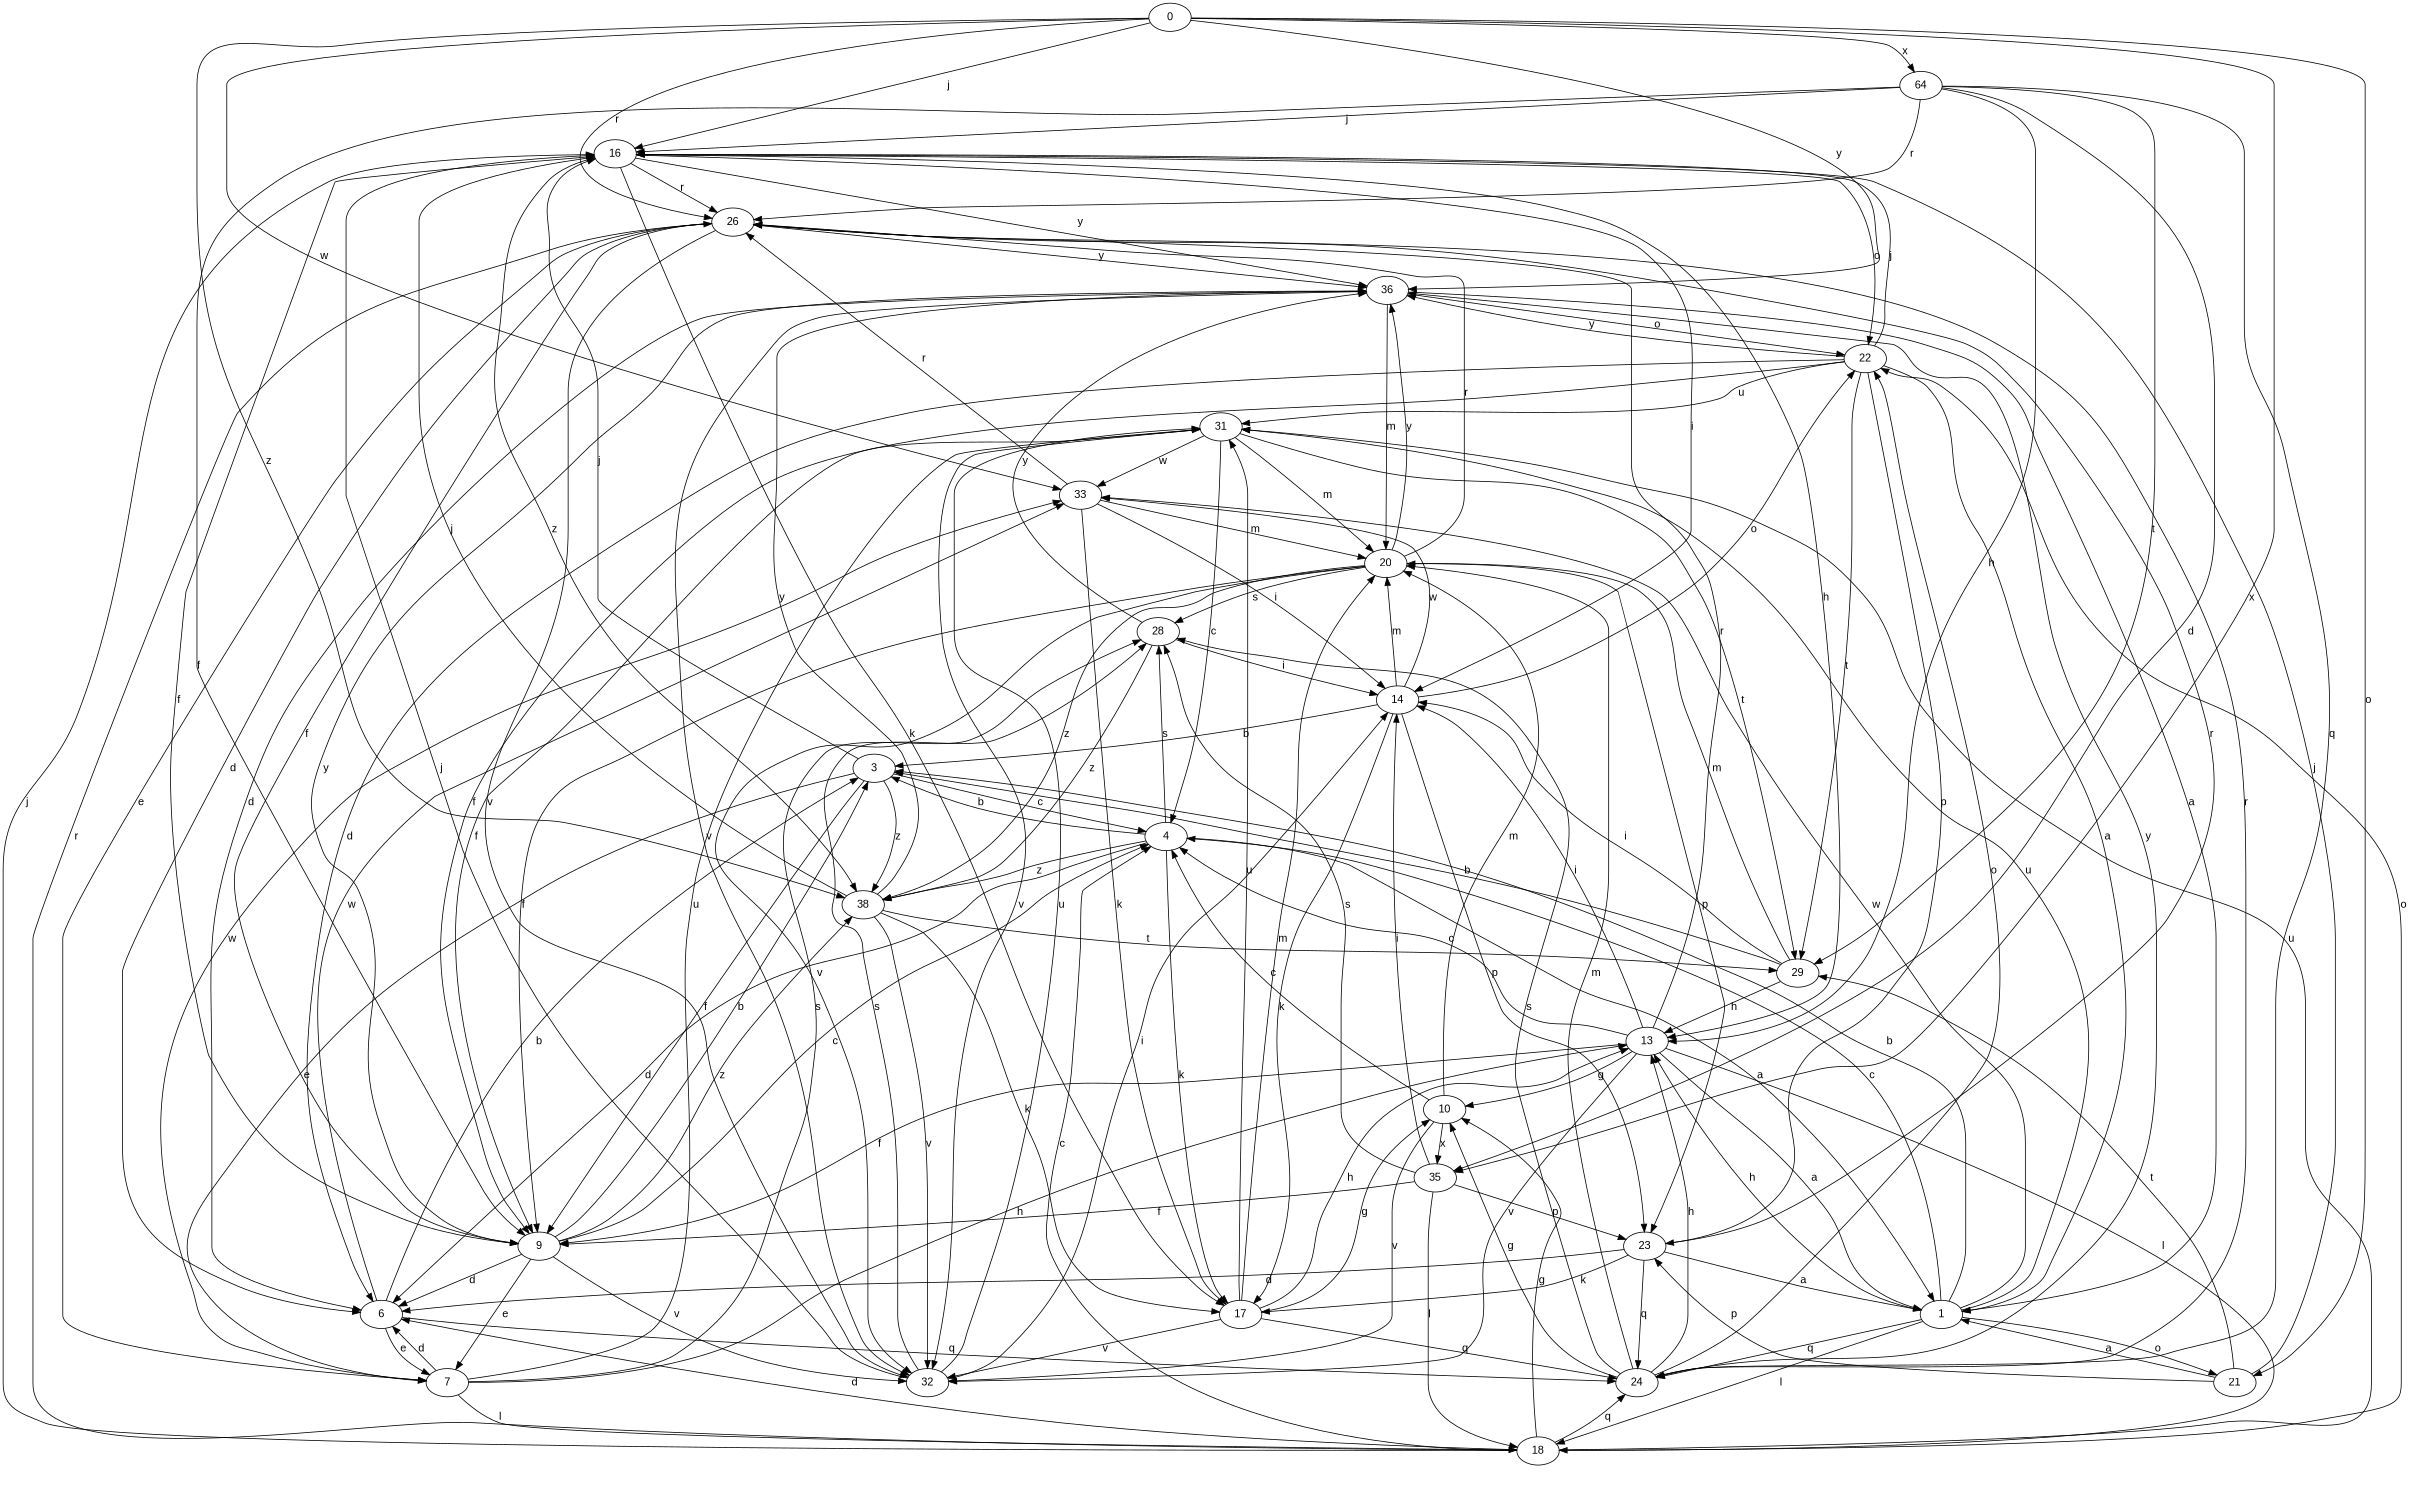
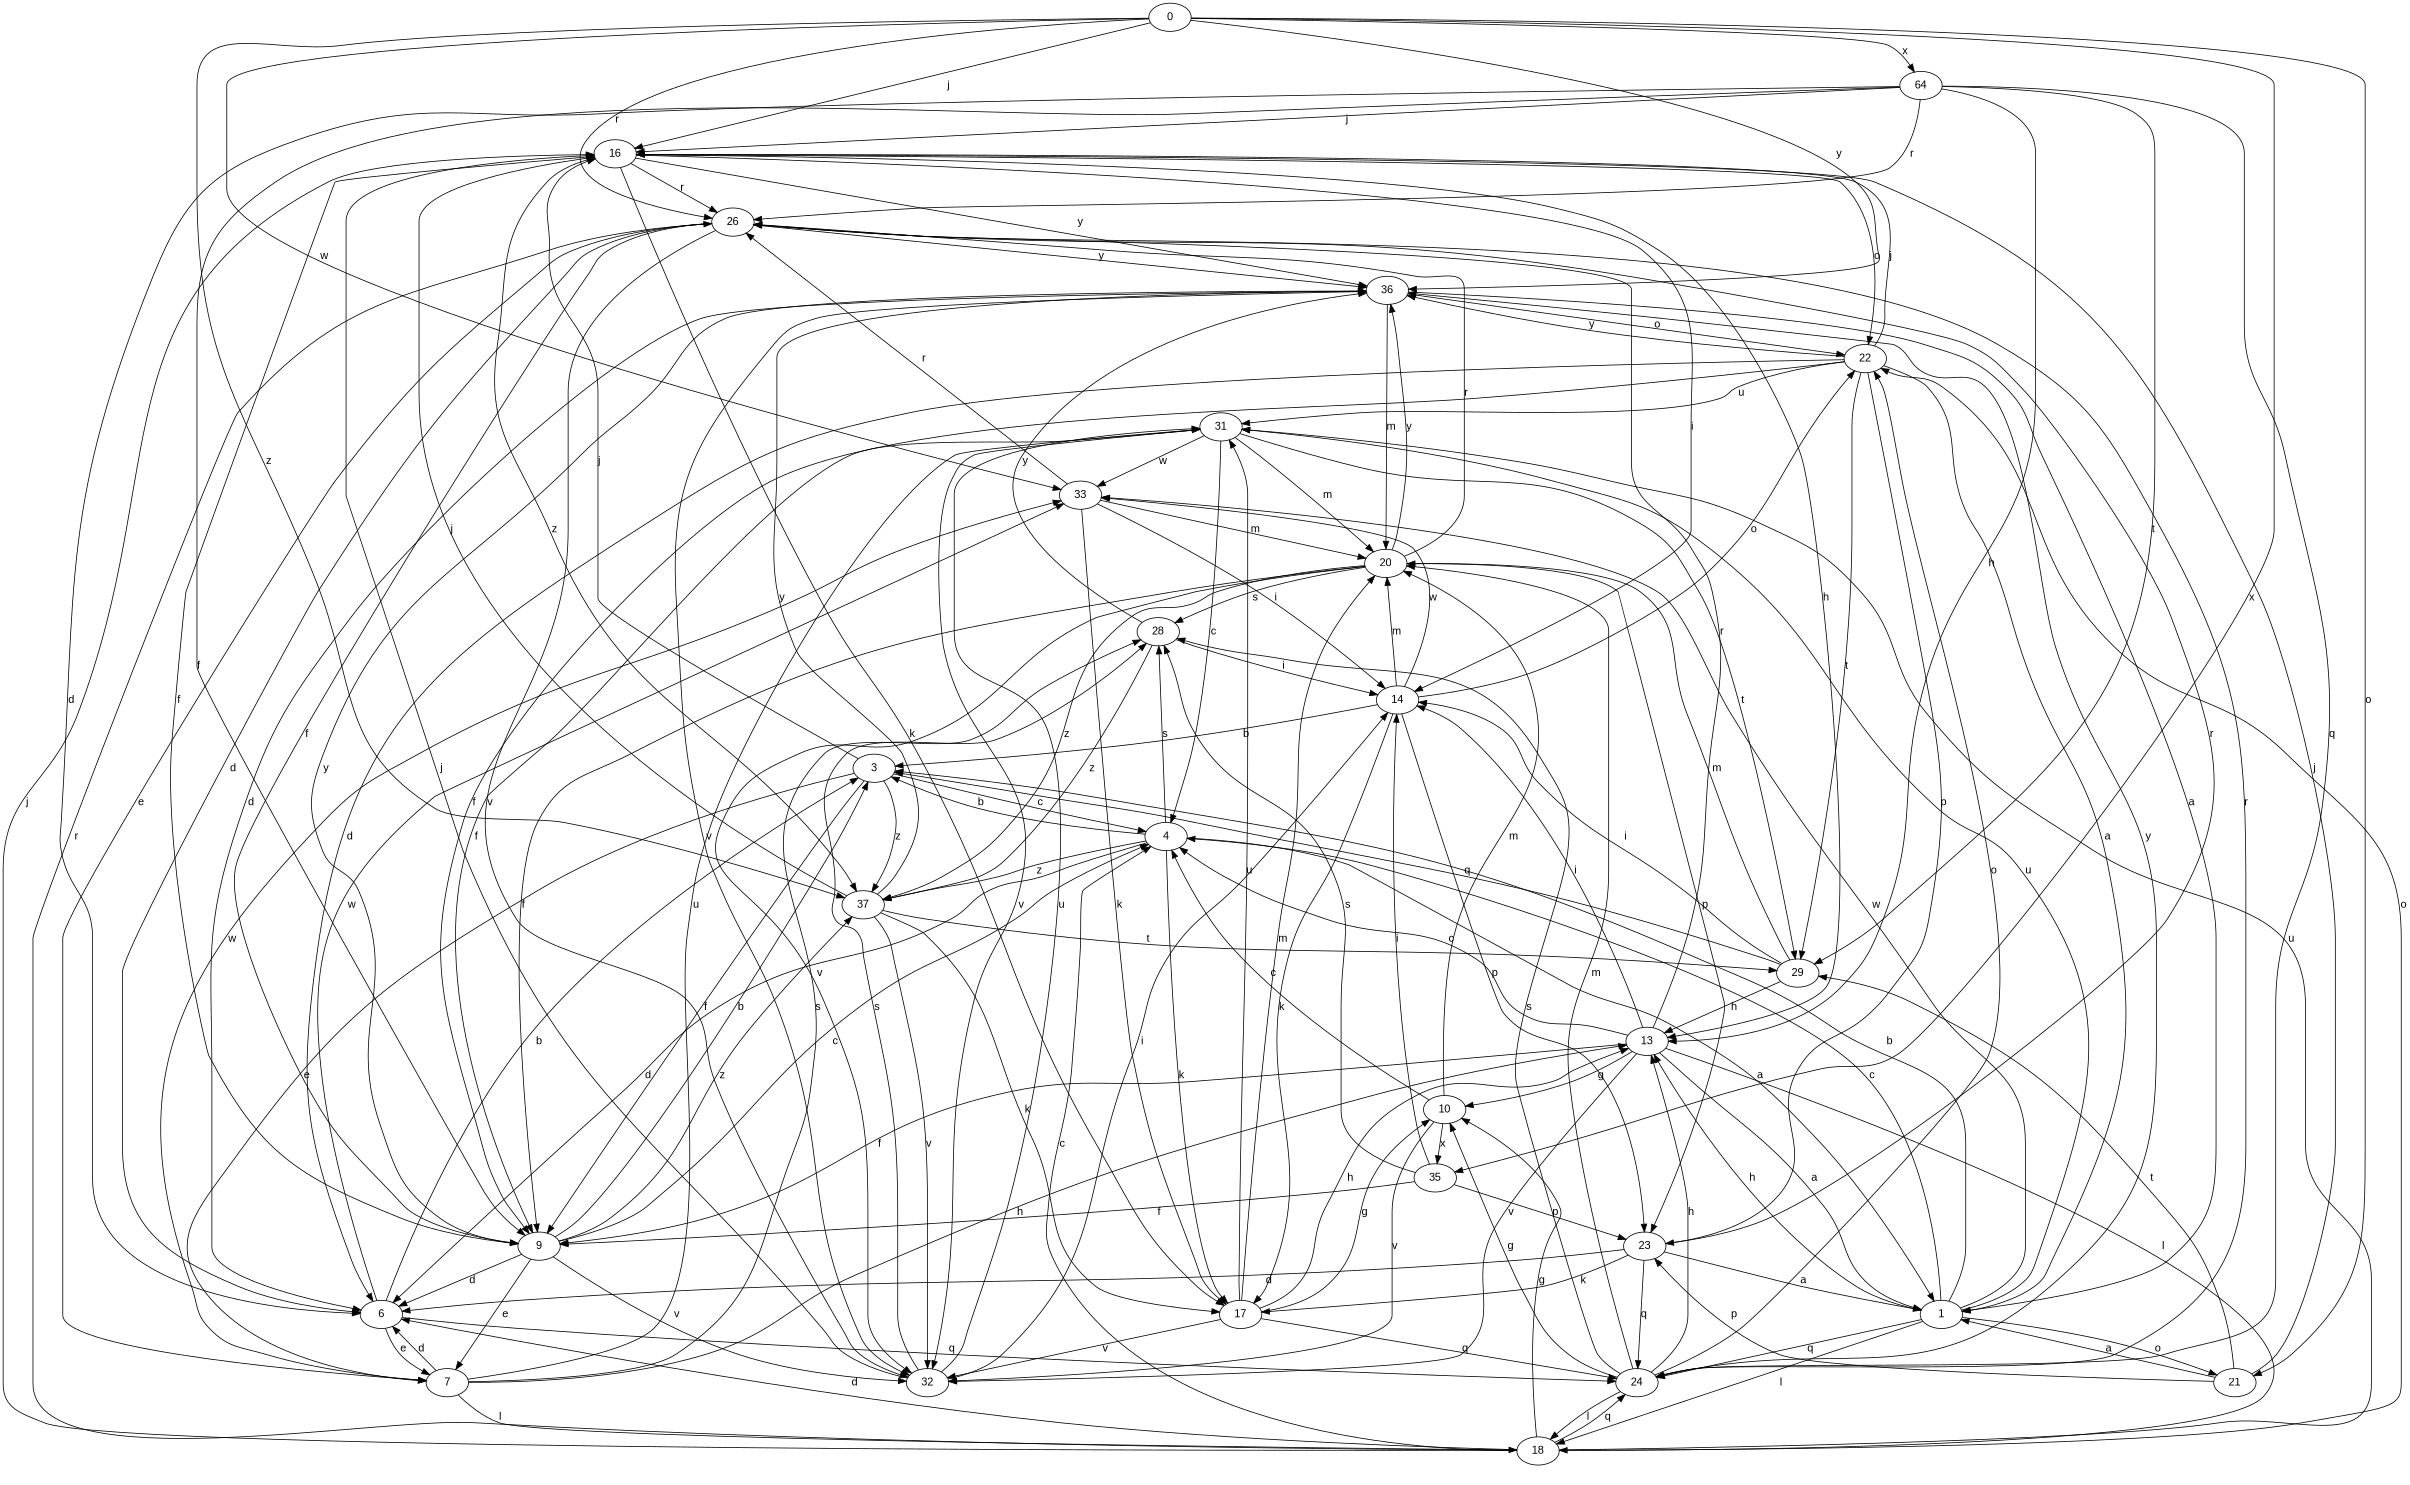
(2105, 719) -> (374, 119)
(1467, 871) -> (1467, 871)
(863, 905) -> (863, 905)
(1428, 1335) -> (1587, 1411)
